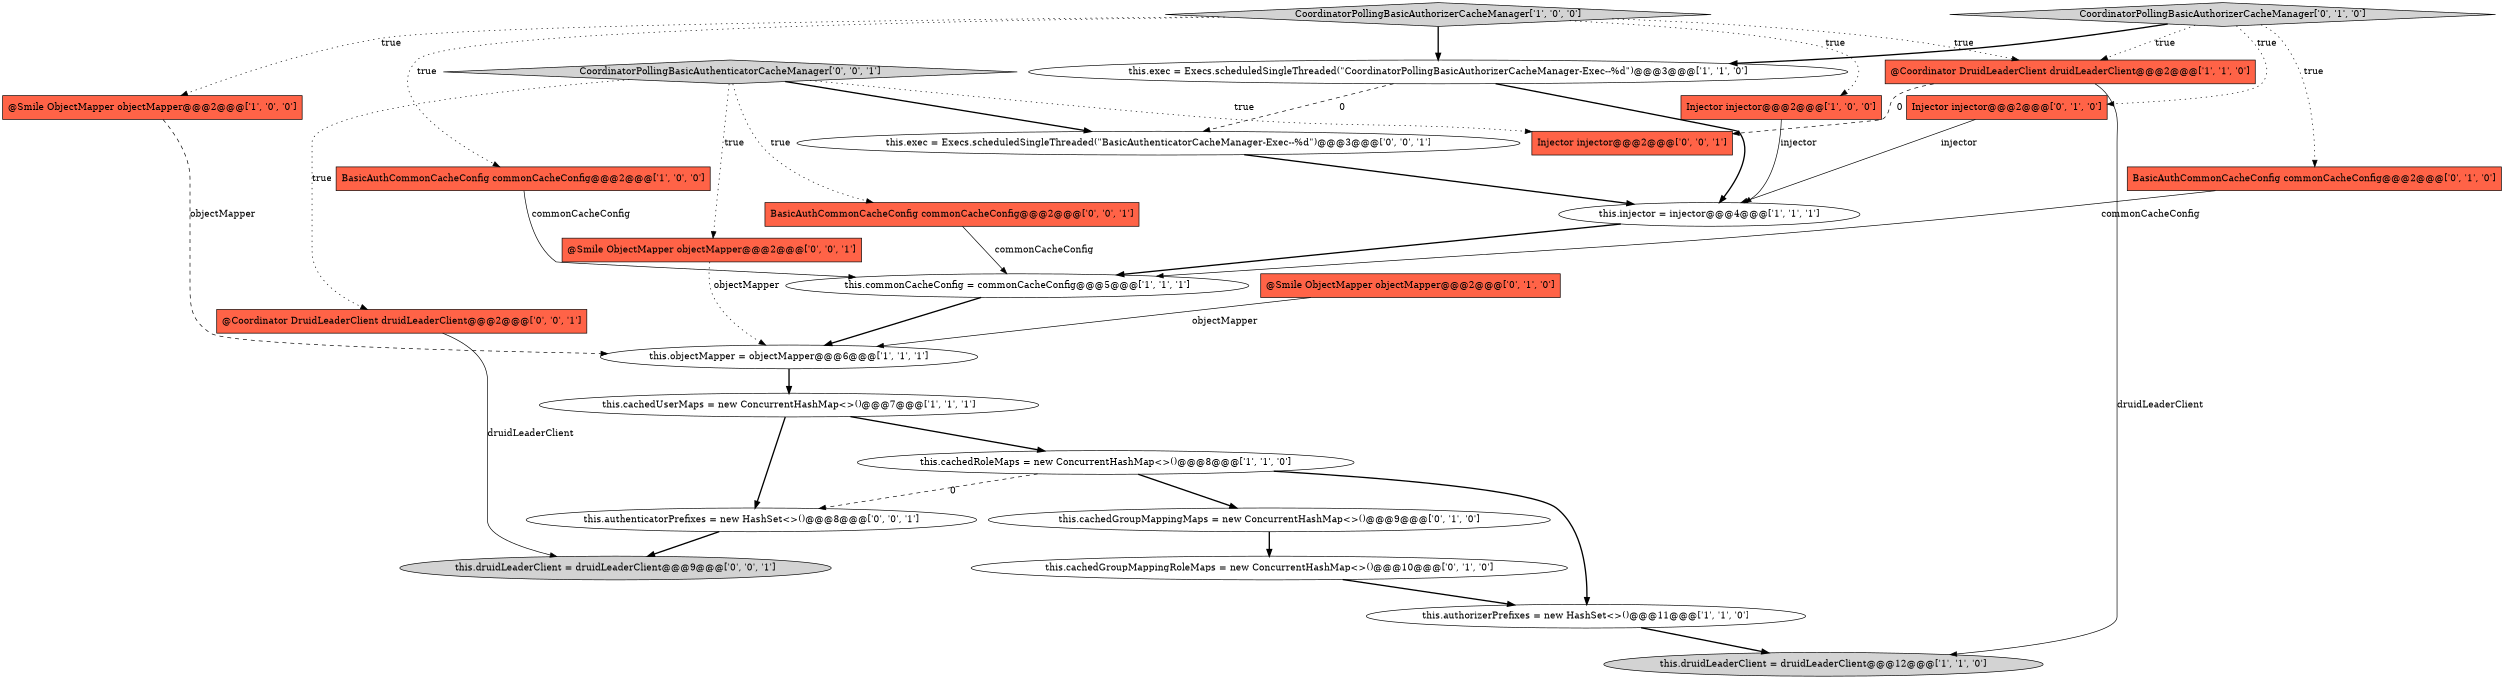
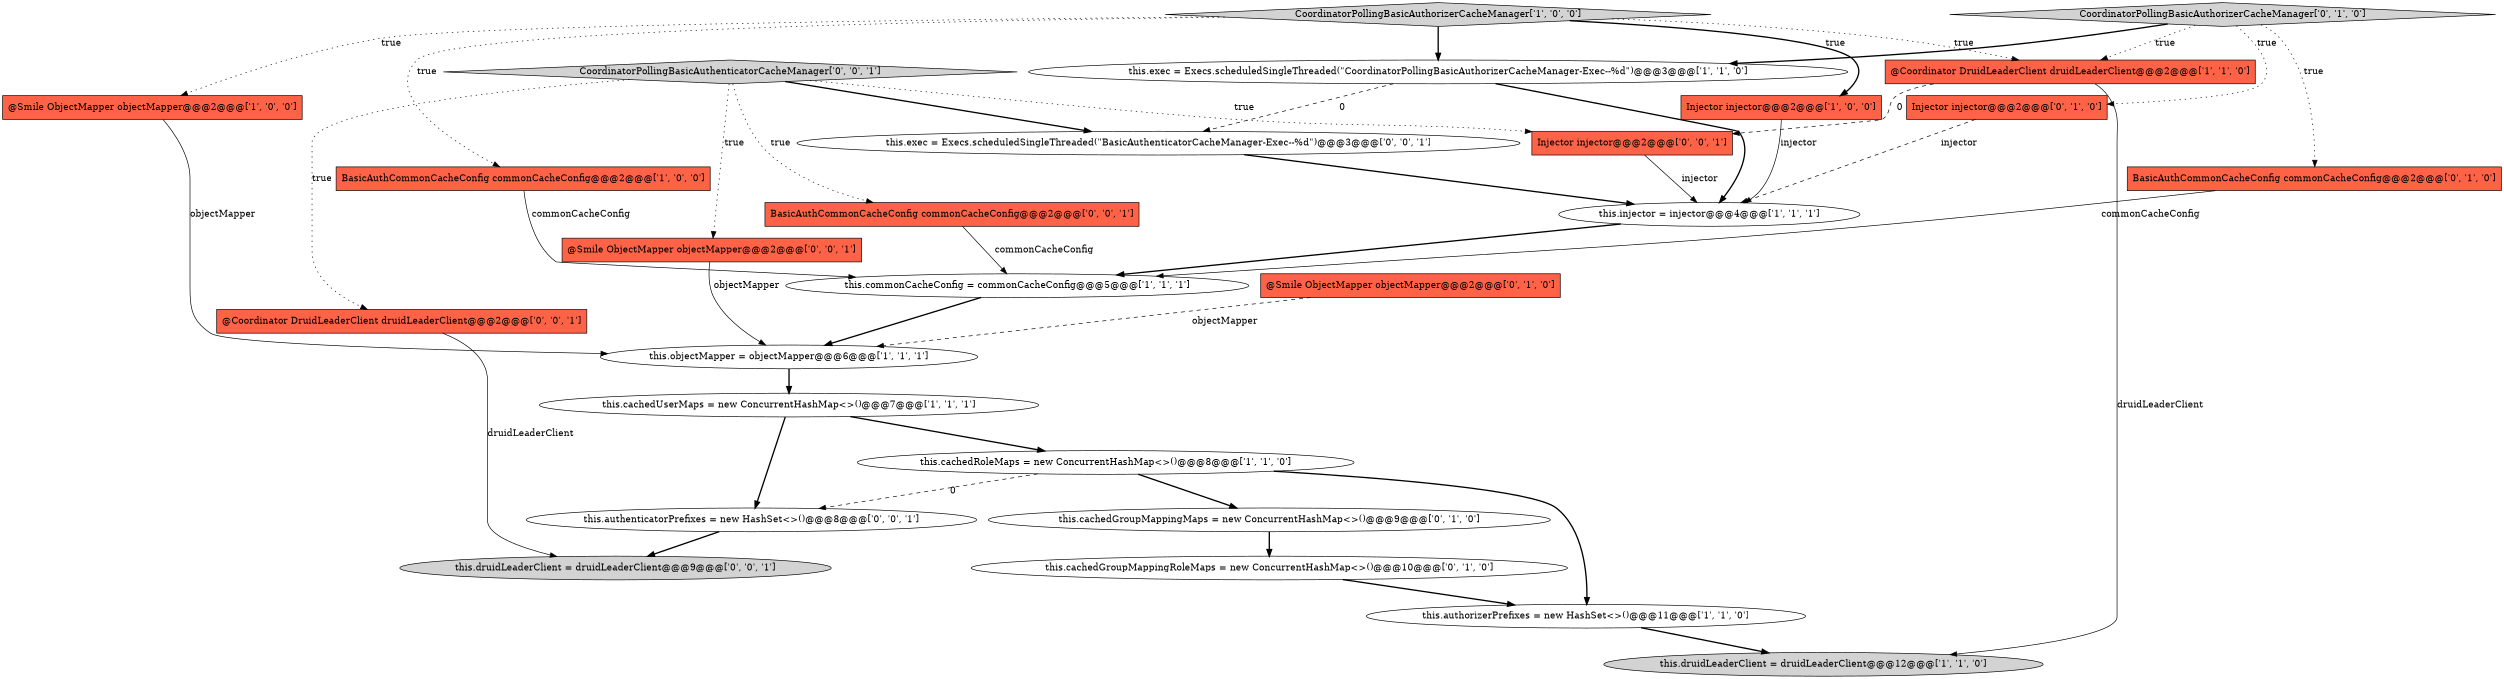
(1732, 33) -> (1732, 33)
(1861, 160) -> (1861, 160)
none -> (1668, 177)
(722, 309) -> (722, 309)
(1097, 322) -> (1097, 322)
(291, 343) -> (291, 343)
